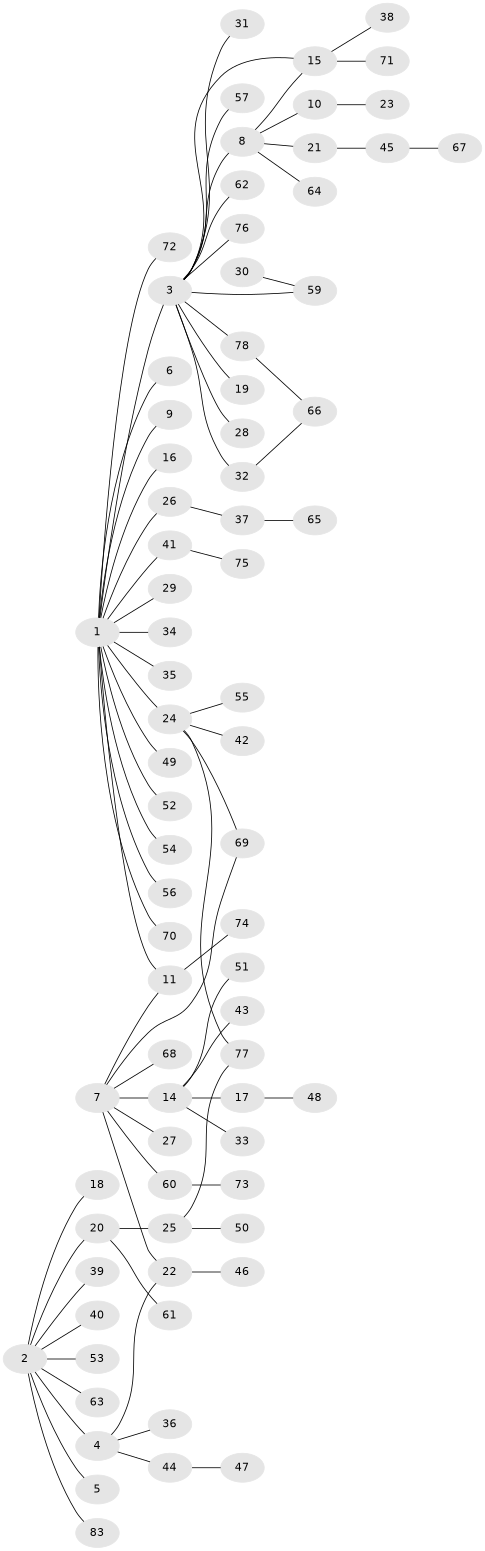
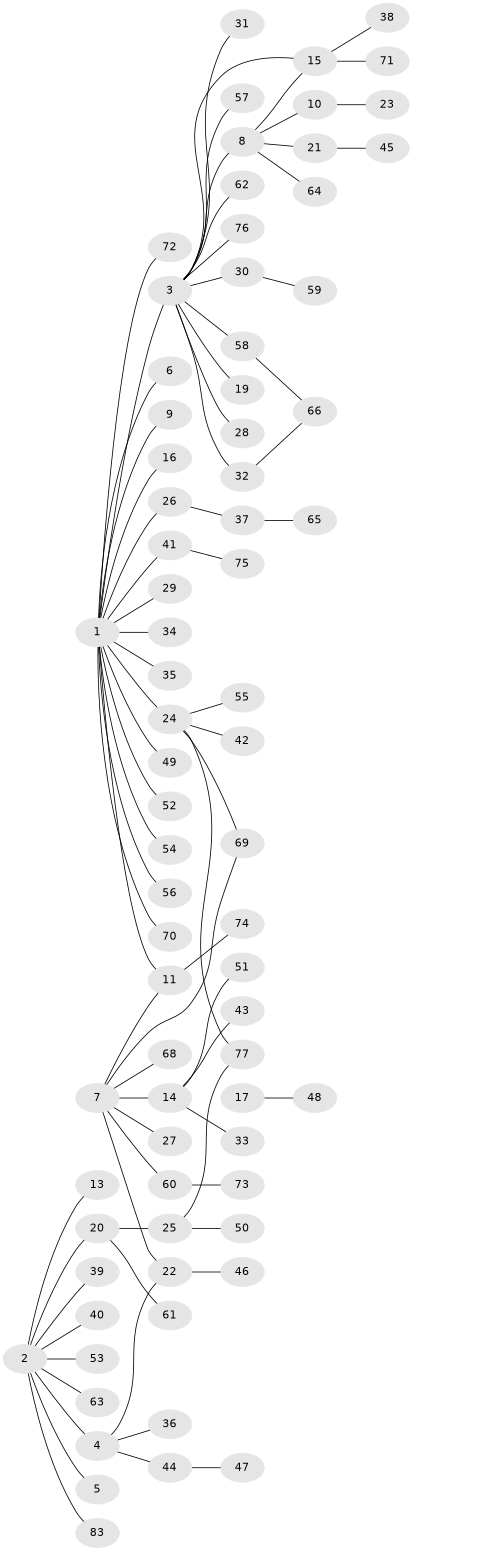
(460, 148) -> none
(242, 295) -> (206, 282)
(242, 346) -> (242, 346)
(206, 1098) -> none
(97, 1185) -> (97, 1185)
